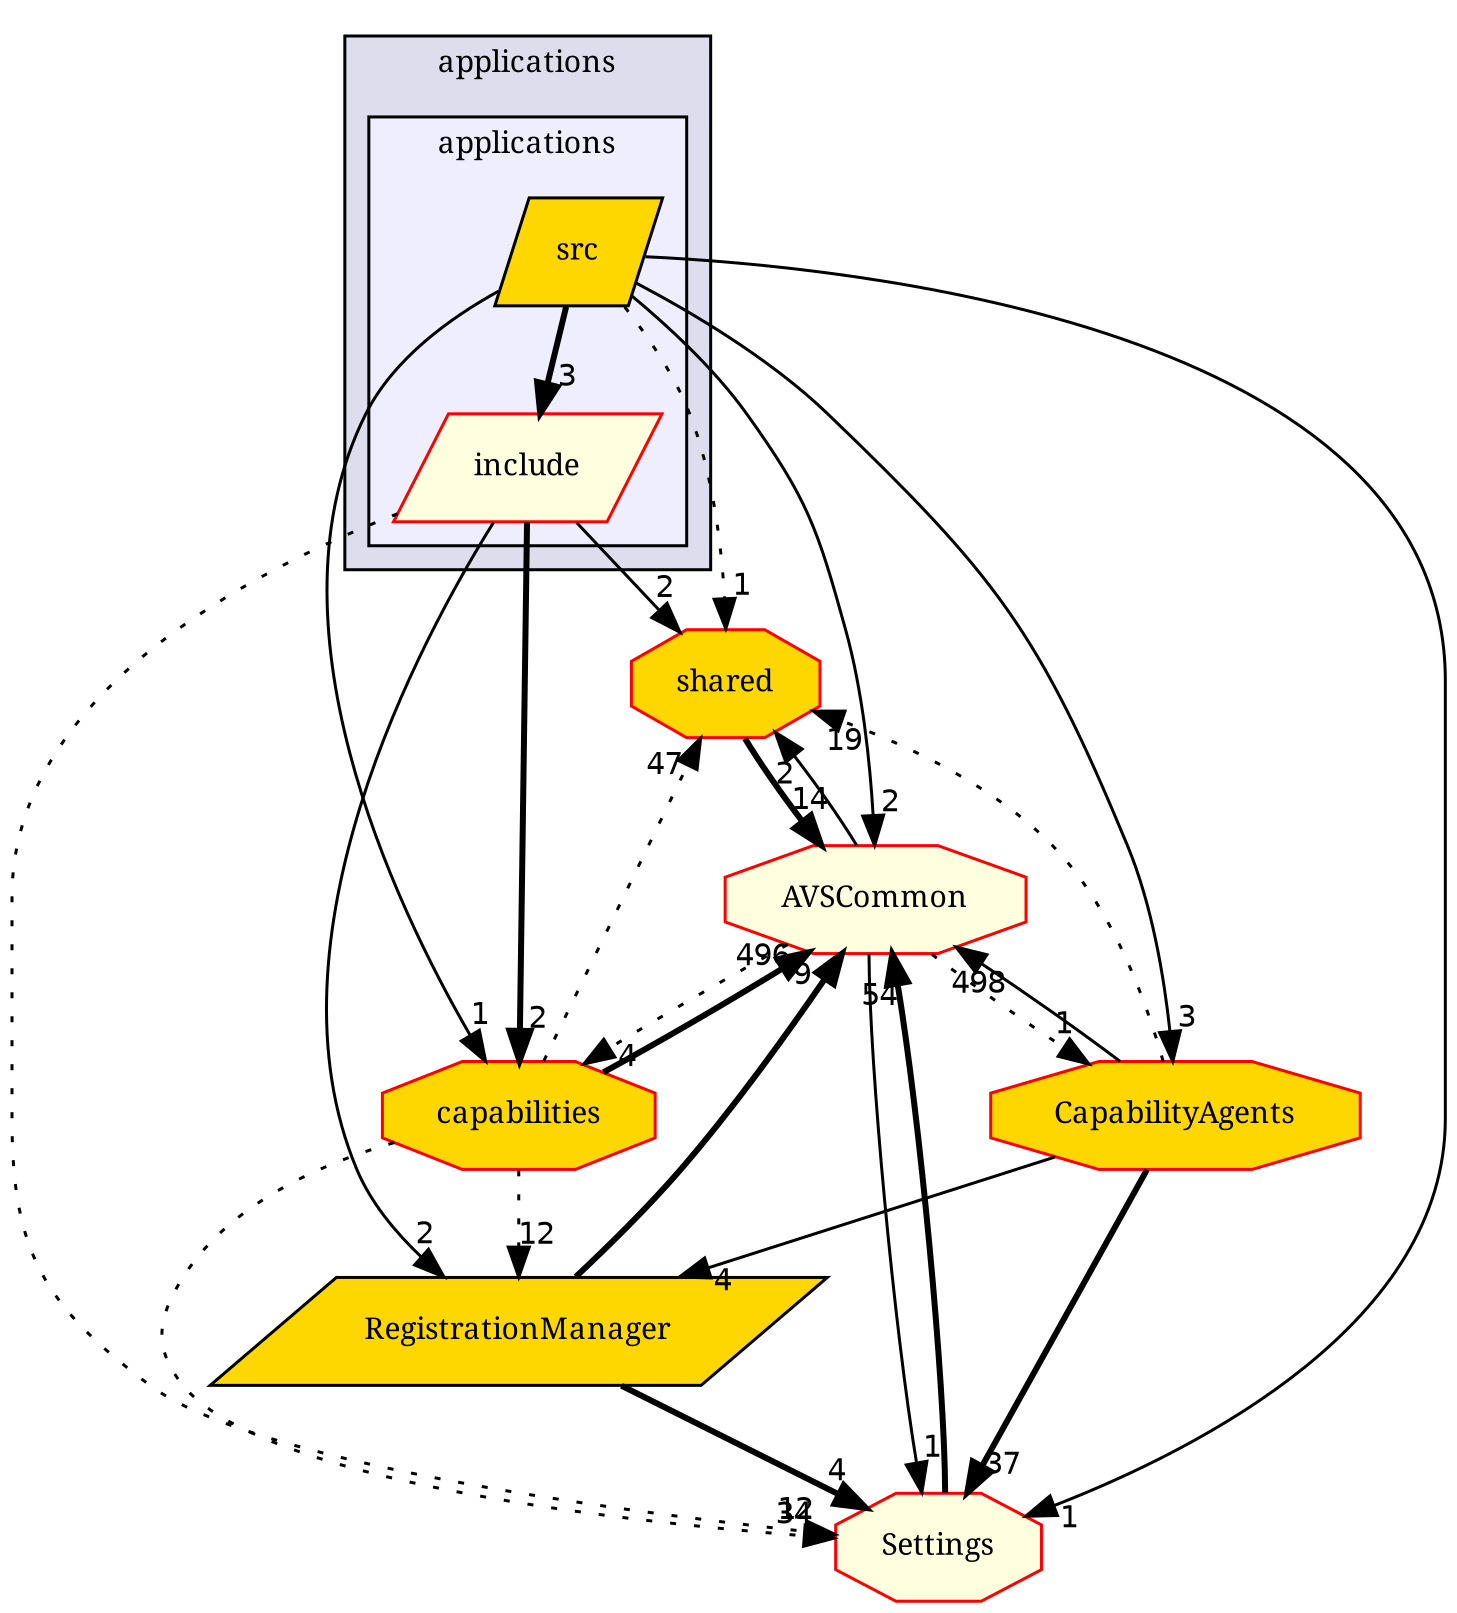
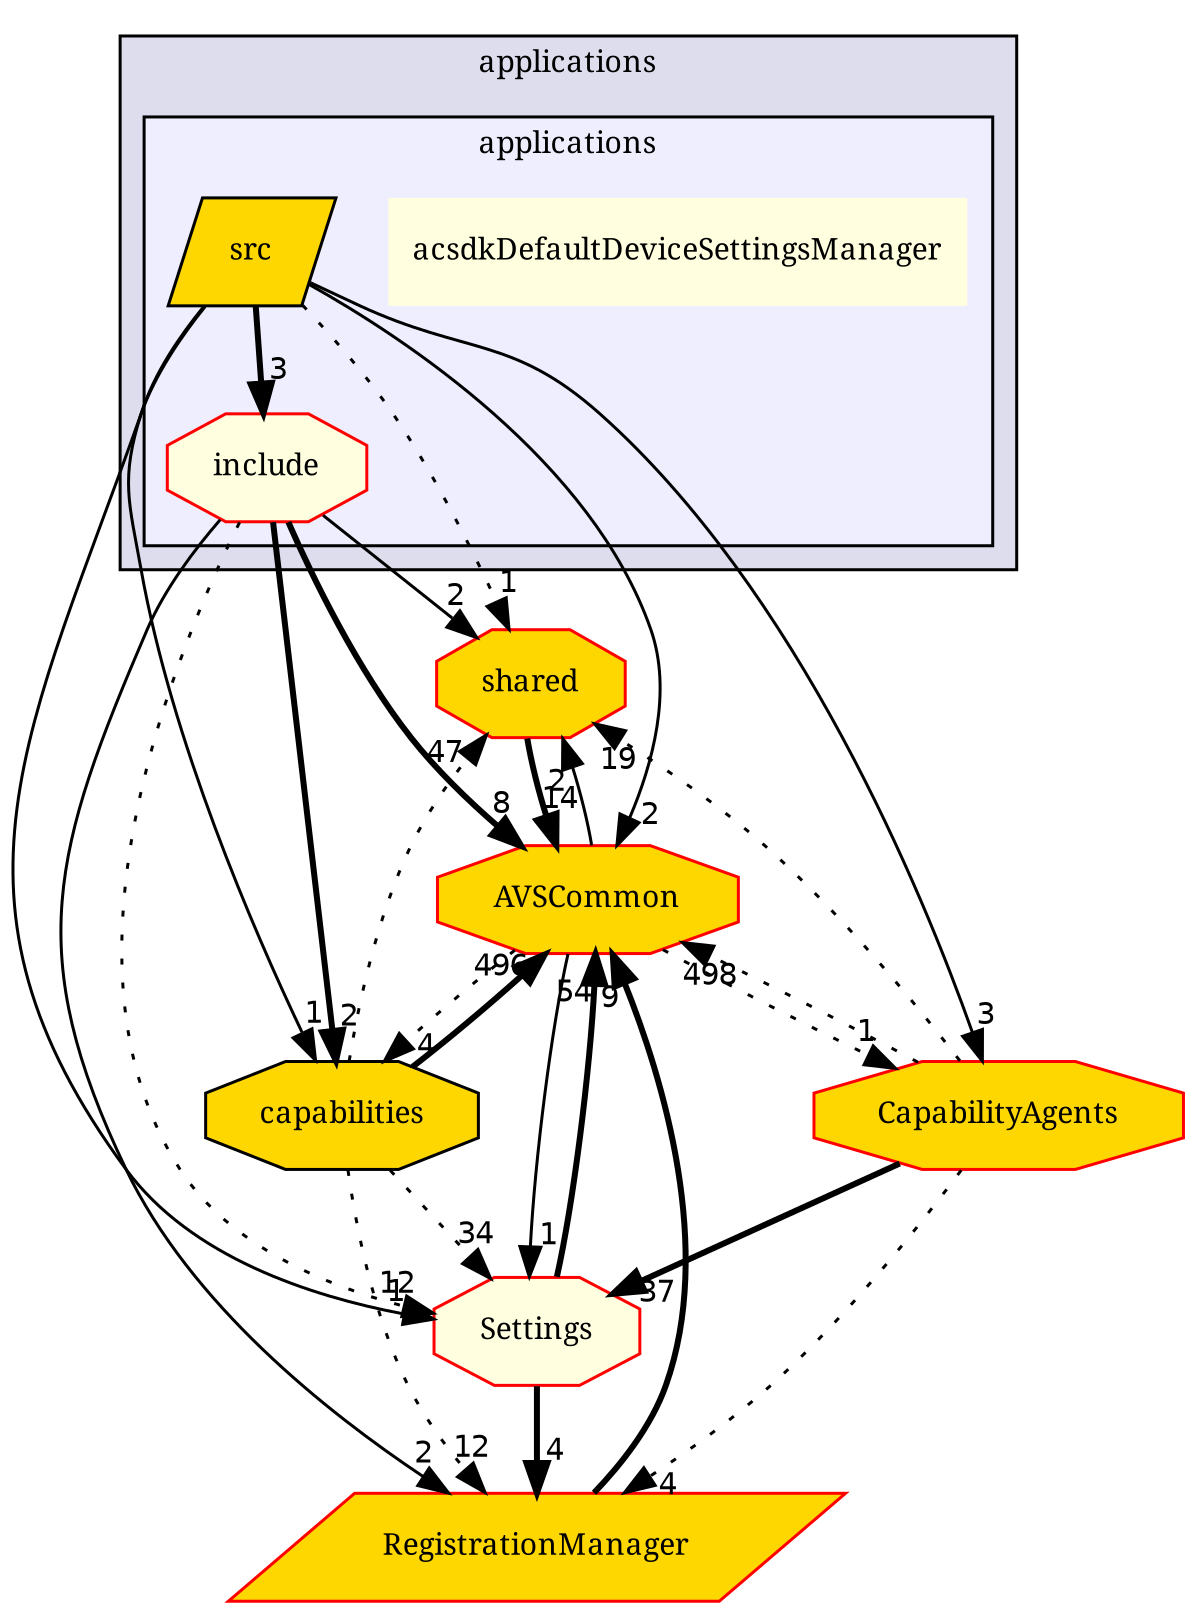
none -> (678, 252)
(528, 468) -> (267, 468)
none -> (375, 687)
(876, 900) -> (588, 900)
(1051, 1012) -> (815, 1008)
(519, 1115) -> (342, 1115)
(864, 1218) -> (820, 1338)
(519, 1331) -> (537, 1547)
(730, 1440) -> (537, 1425)
